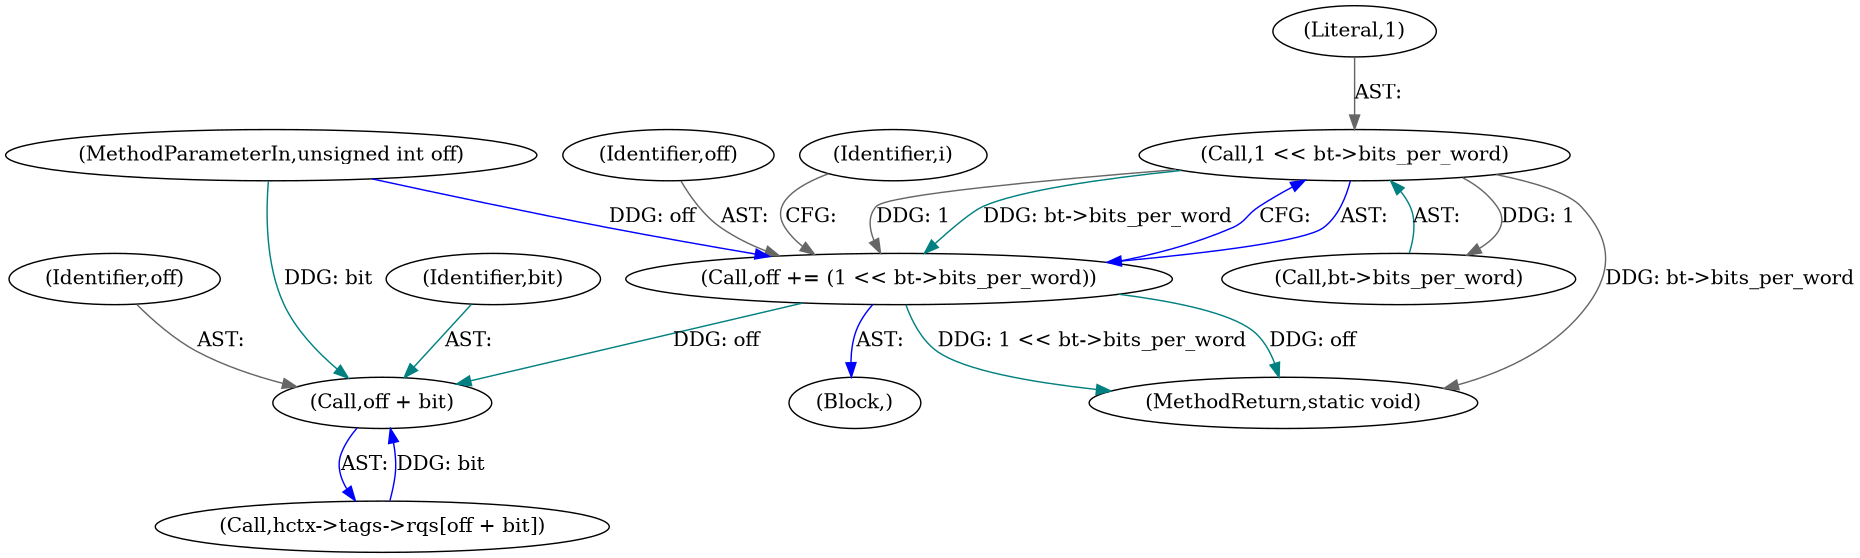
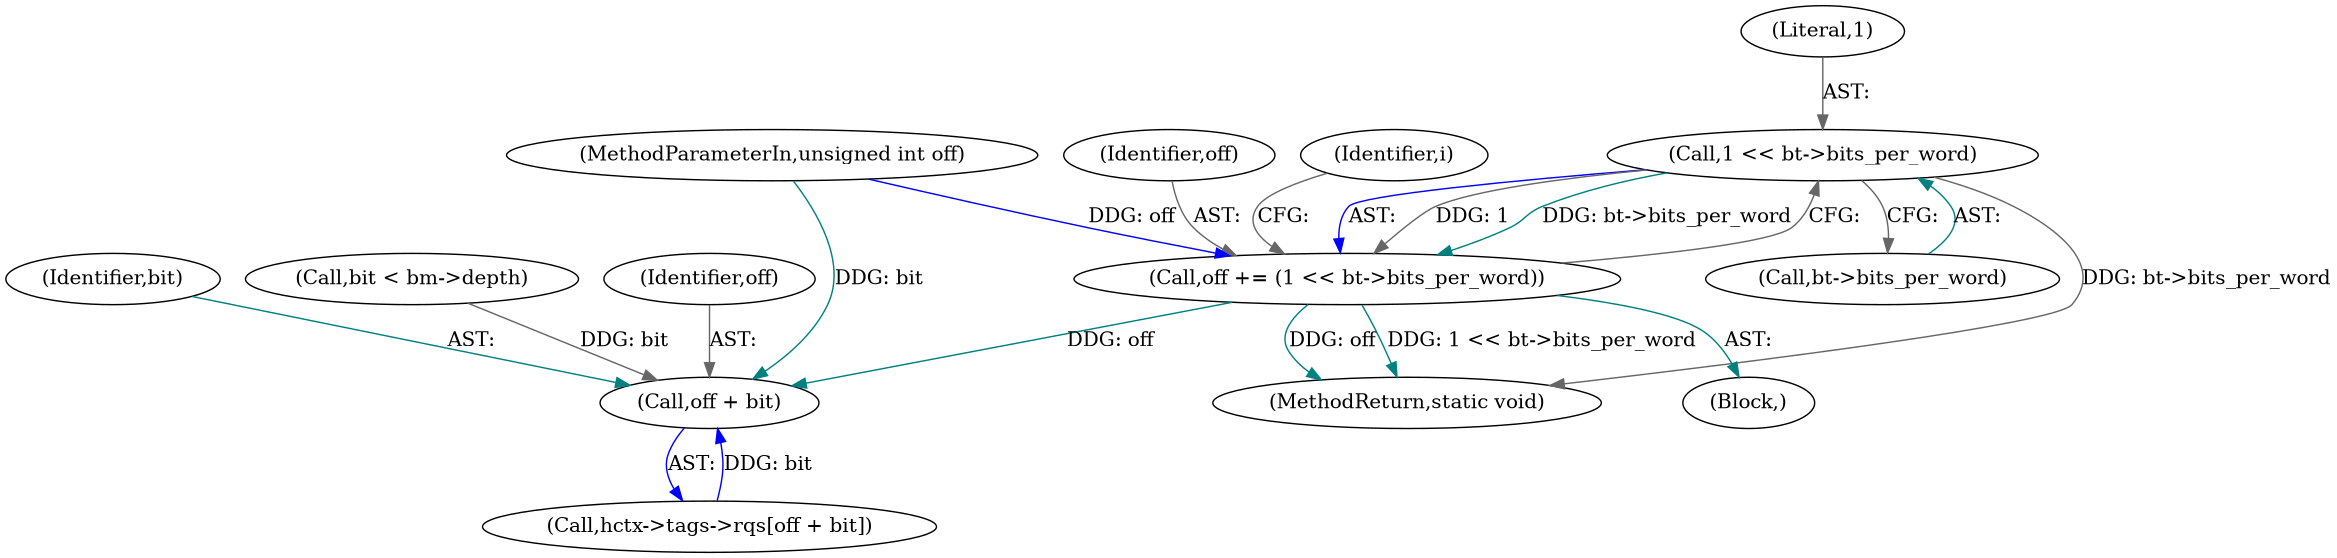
(1538, 217) -> (1916, 217)
(1207, 238) -> (1698, 249)
none -> (412, 279)
(856, 331) -> (1653, 312)
